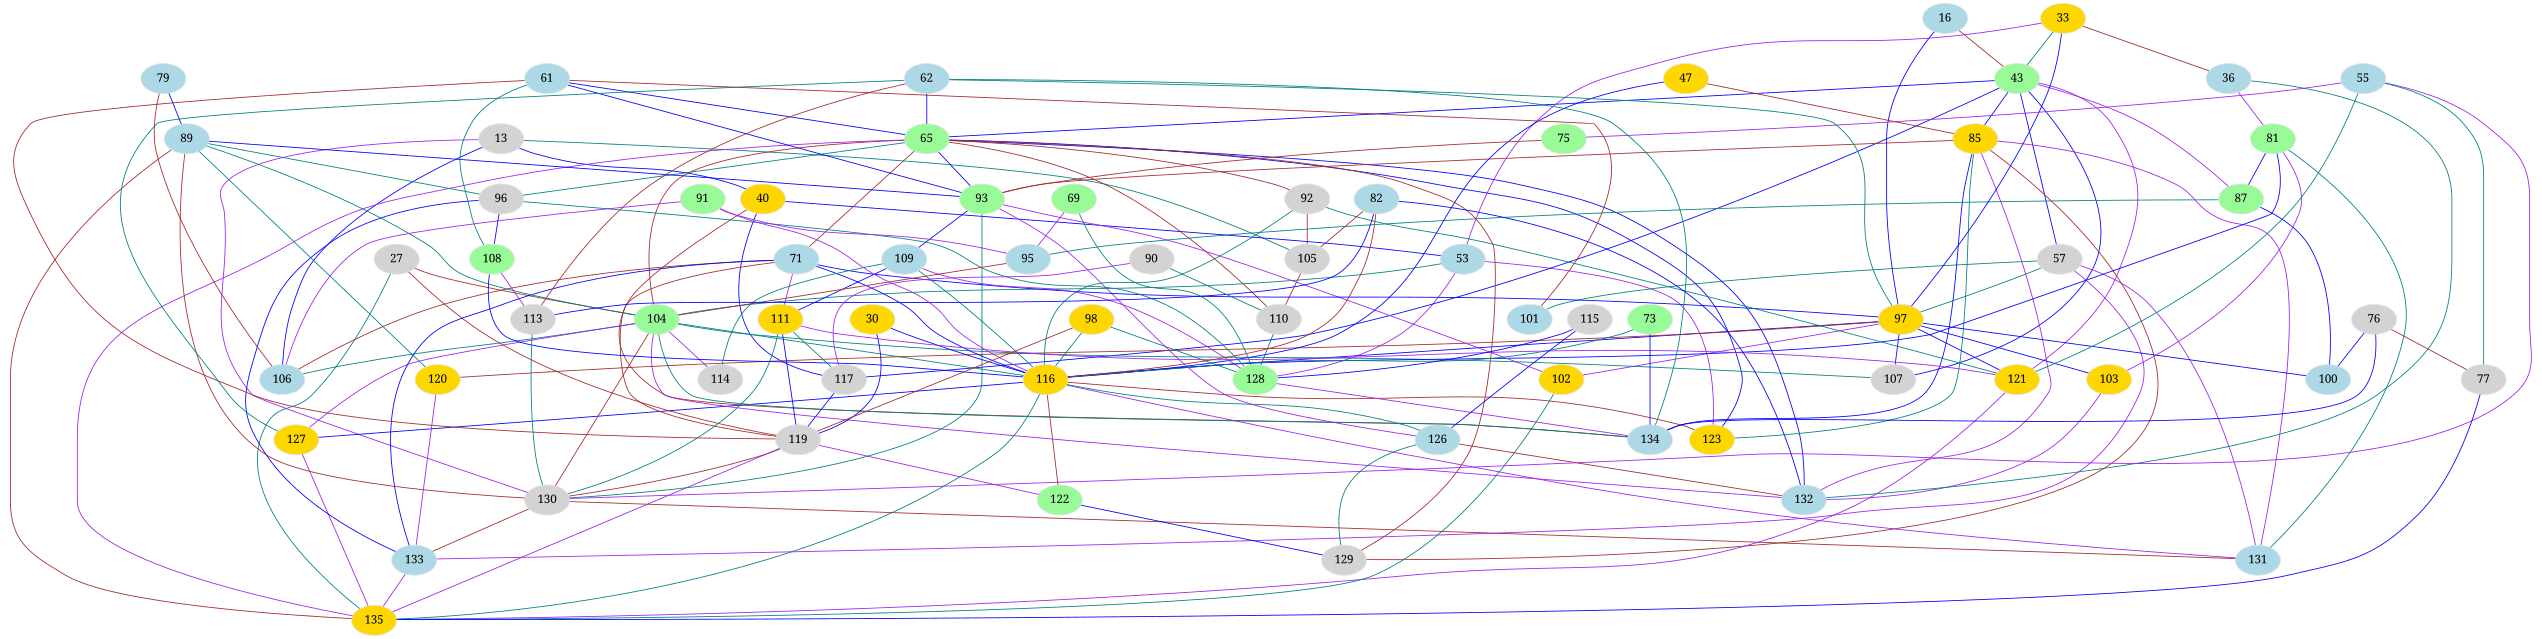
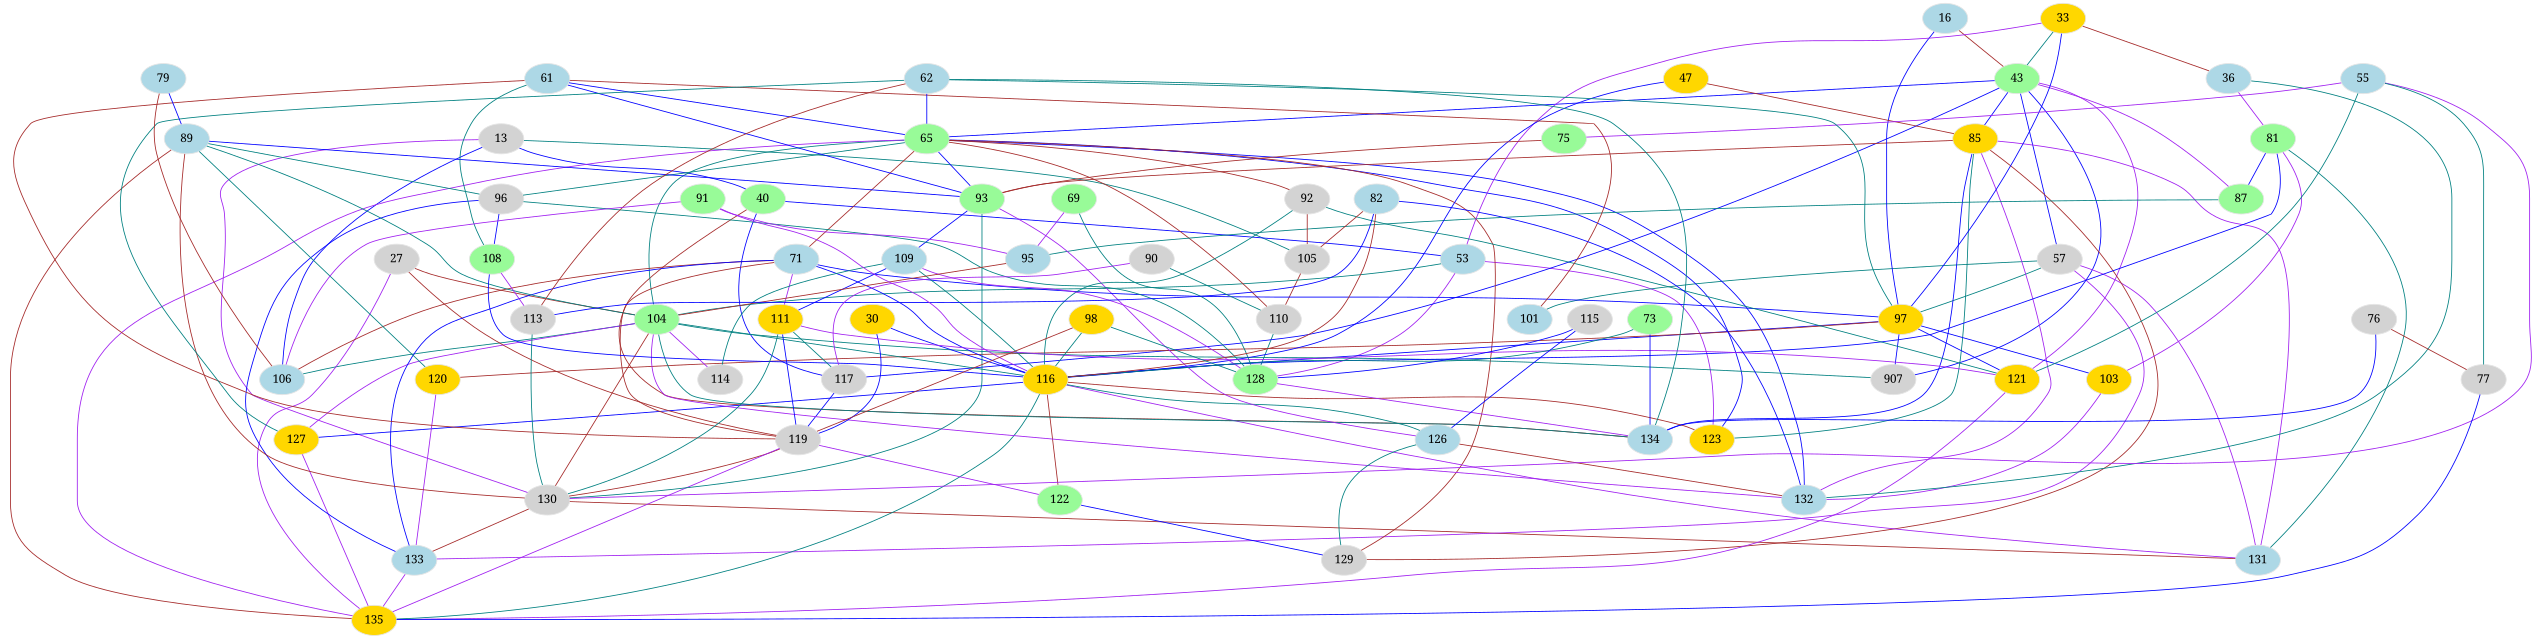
(723, 161) -> (723, 161)
(763, 199) -> (763, 199)
(1561, 380) -> none
(1893, 380) -> (1893, 380)
(2328, 380) -> none
(263, 435) -> (263, 435)
